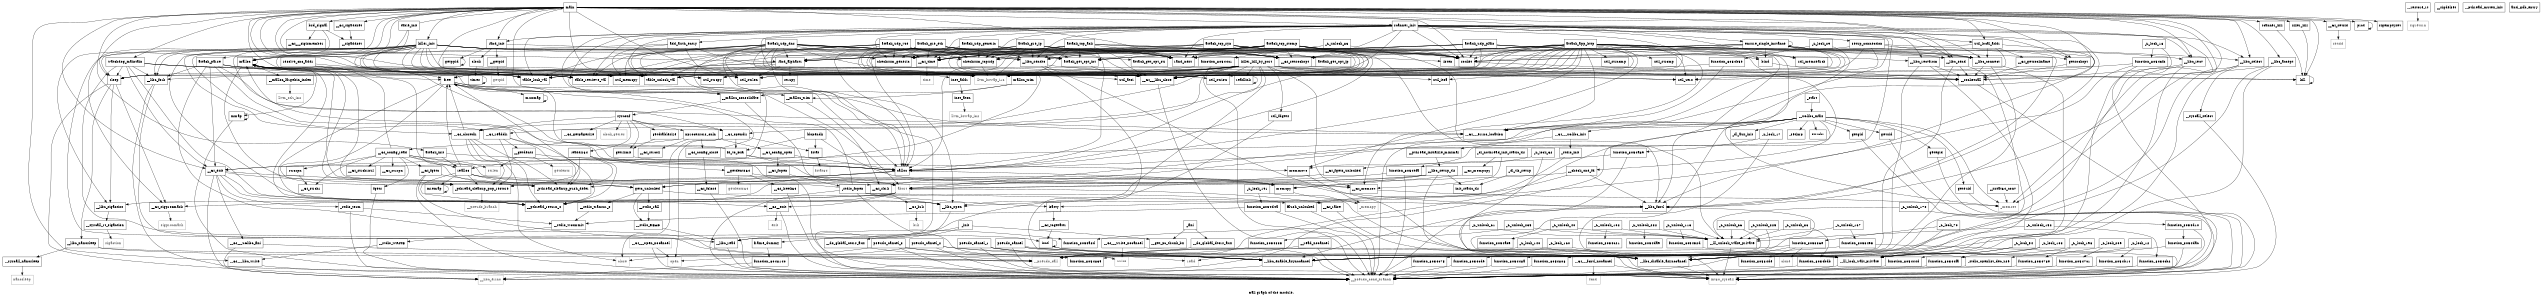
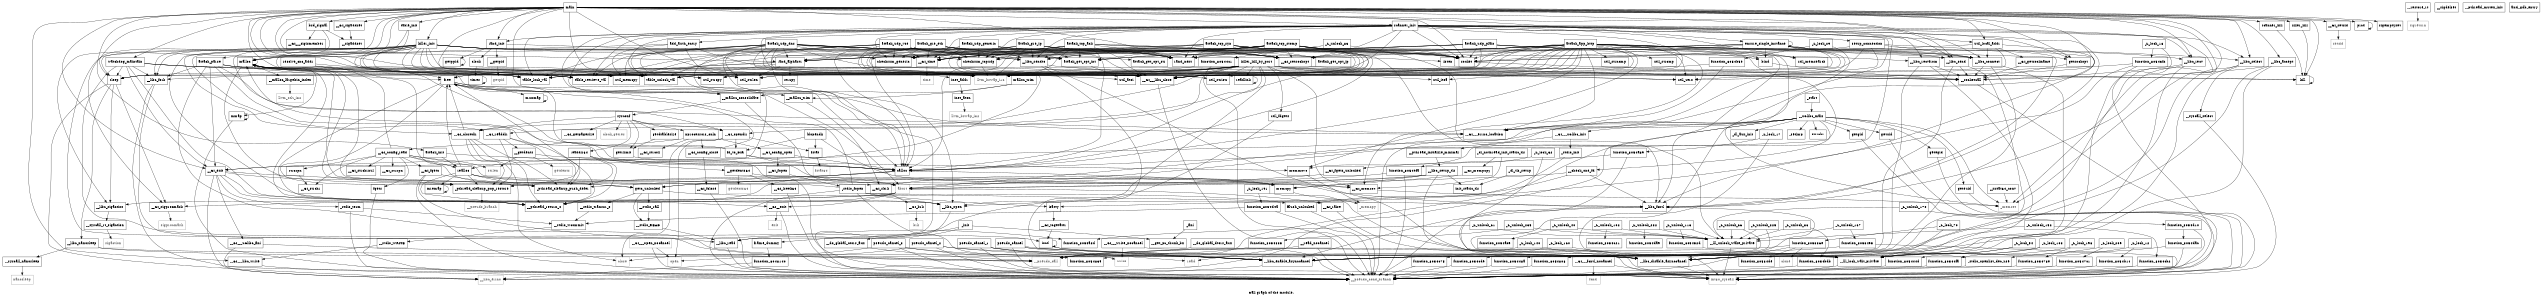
(490, 13) -> (492, 13)
(1201, 234) -> none
